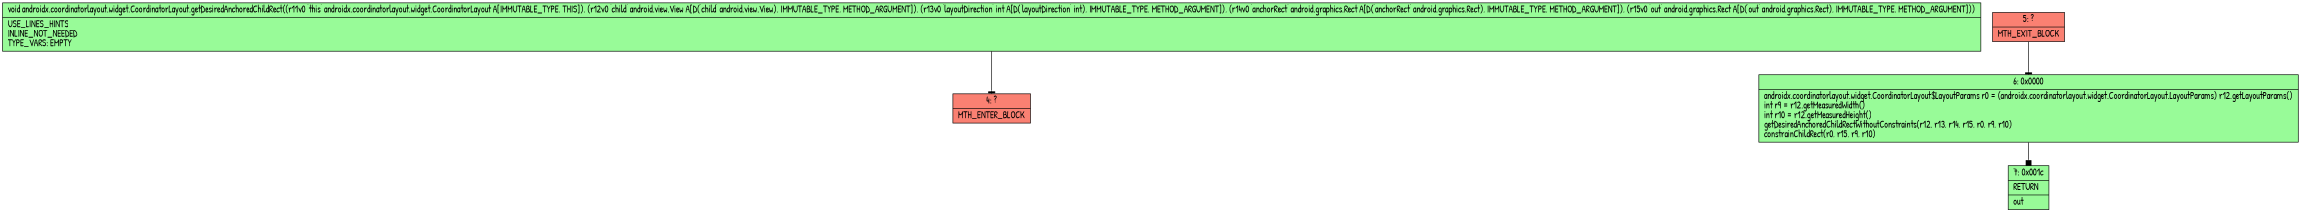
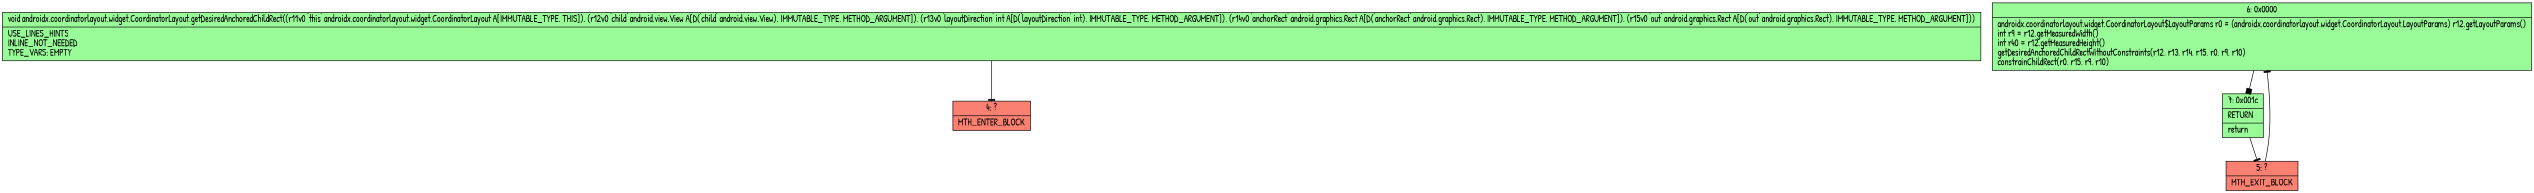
(1818, 115) -> (2051, 44)
none -> (2253, 148)
(2018, 202) -> (2238, 130)
